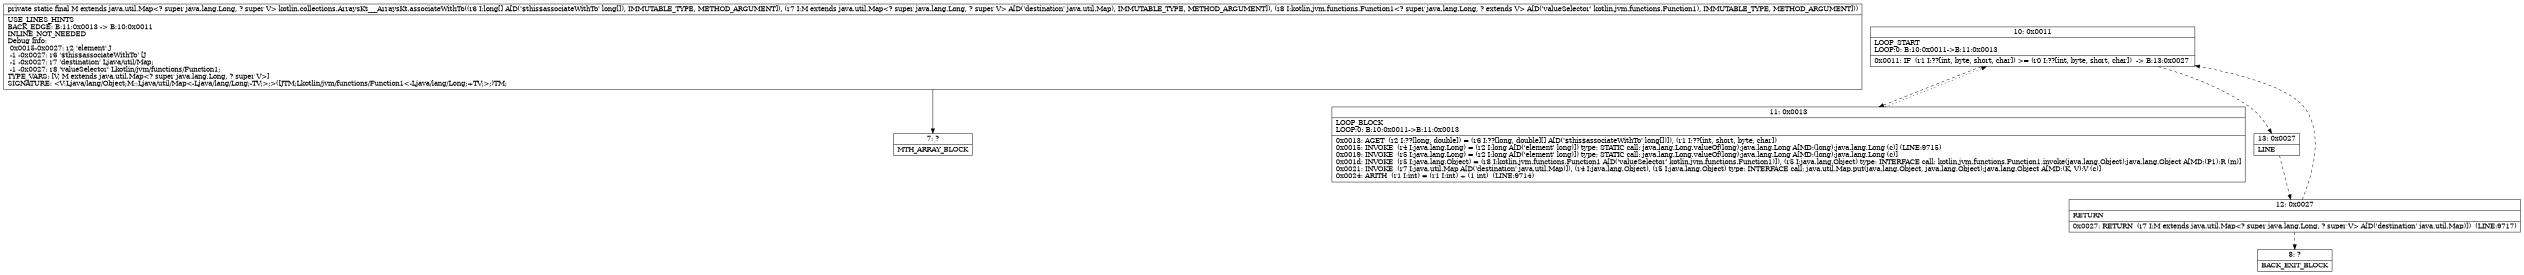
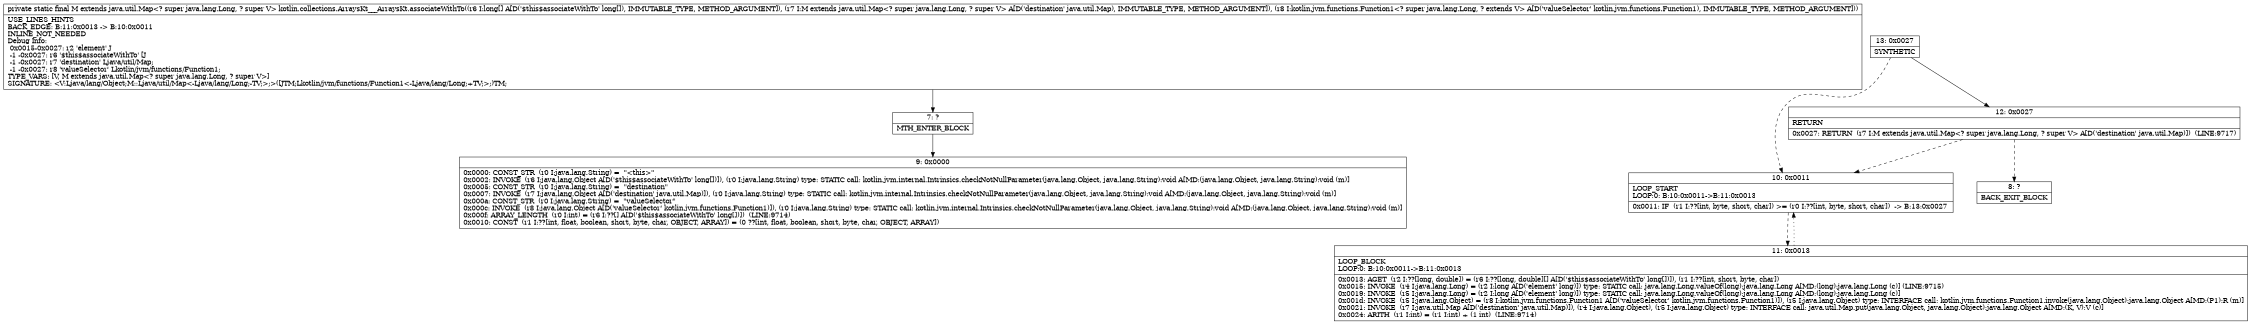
(2219, 89) -> (1812, 94)
(933, 150) -> (933, 128)
(2266, 150) -> (1895, 52)
(2285, 175) -> (1948, 81)
none -> (933, 193)
